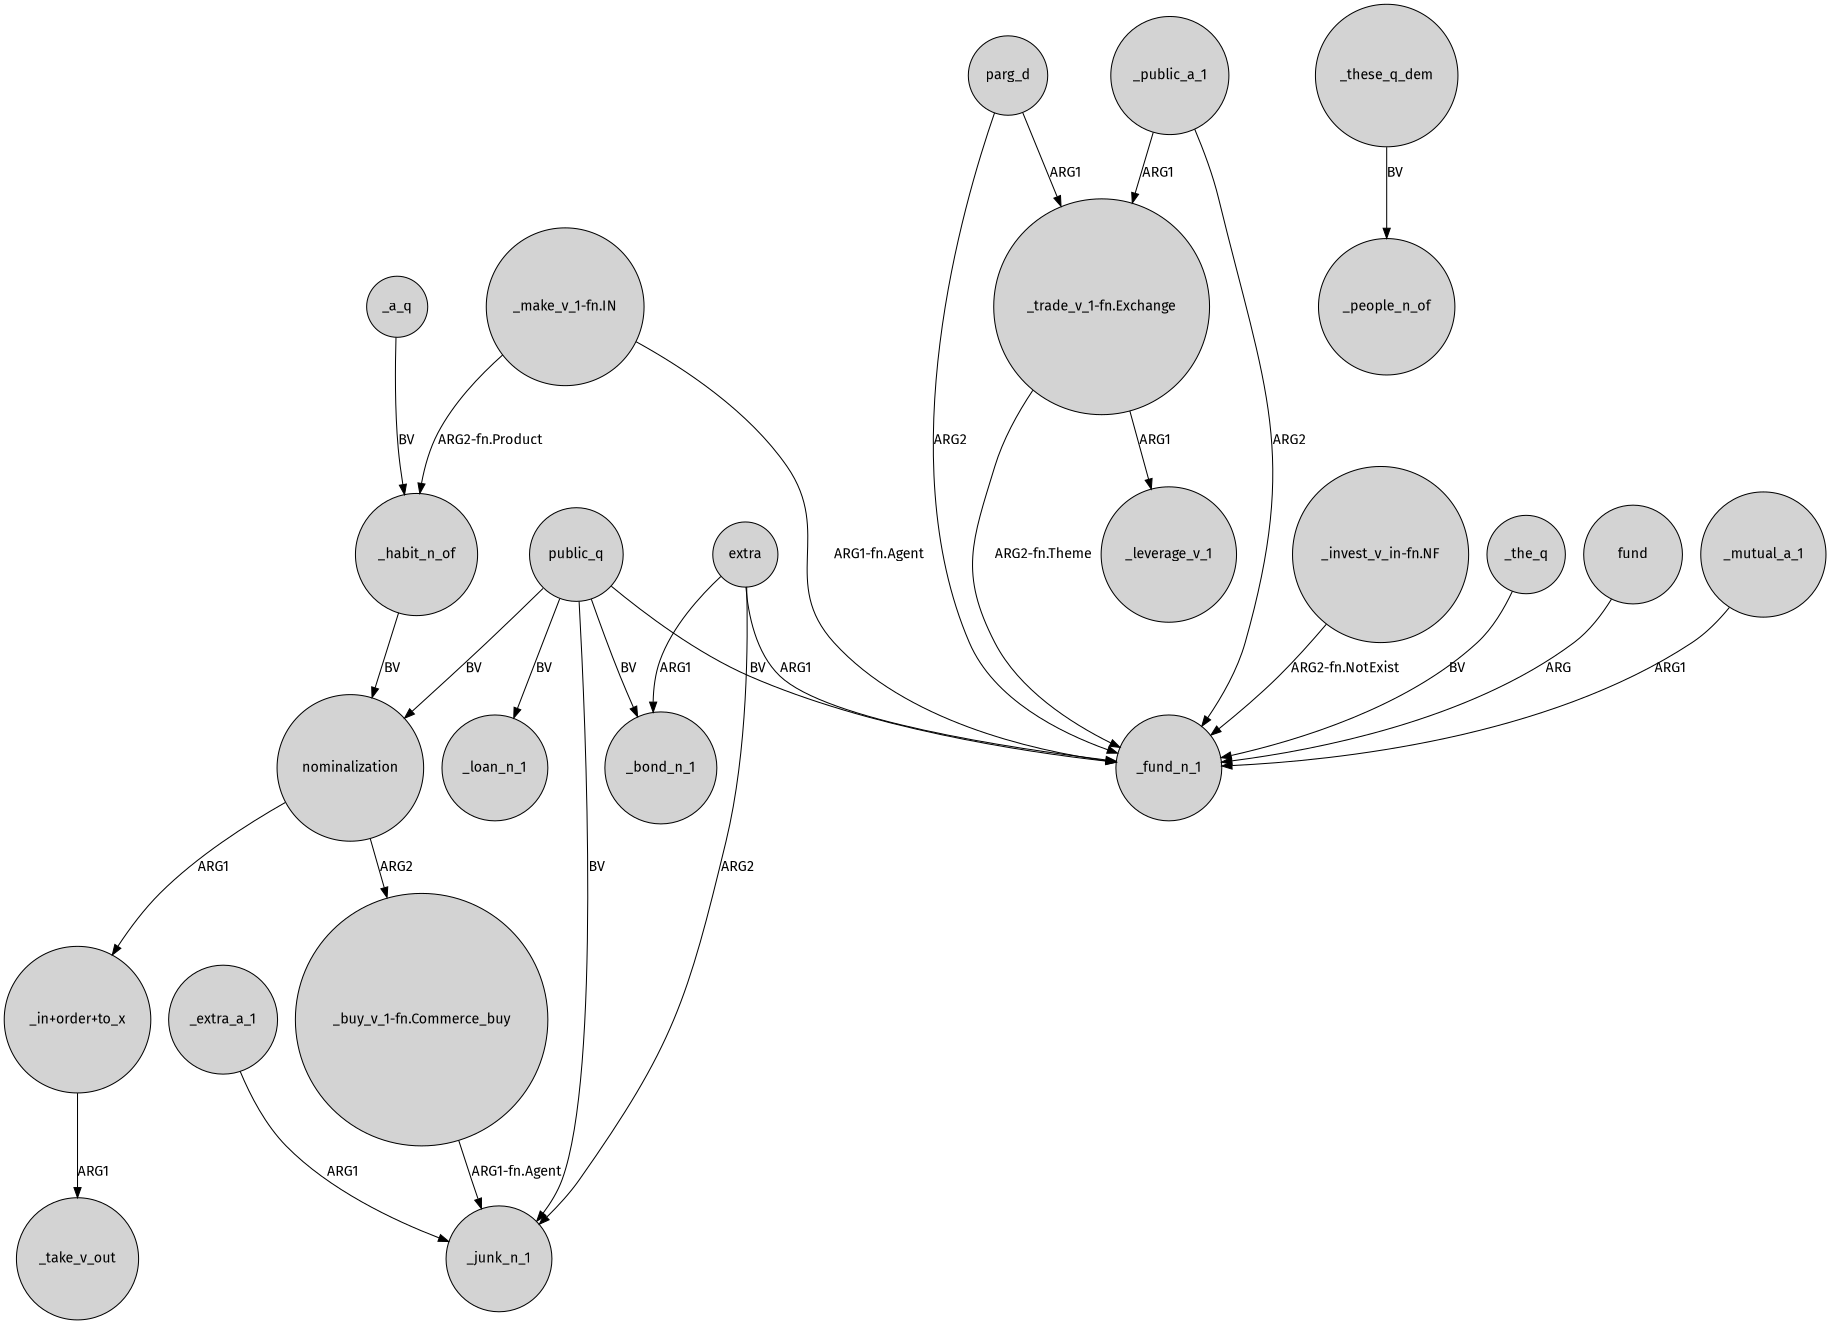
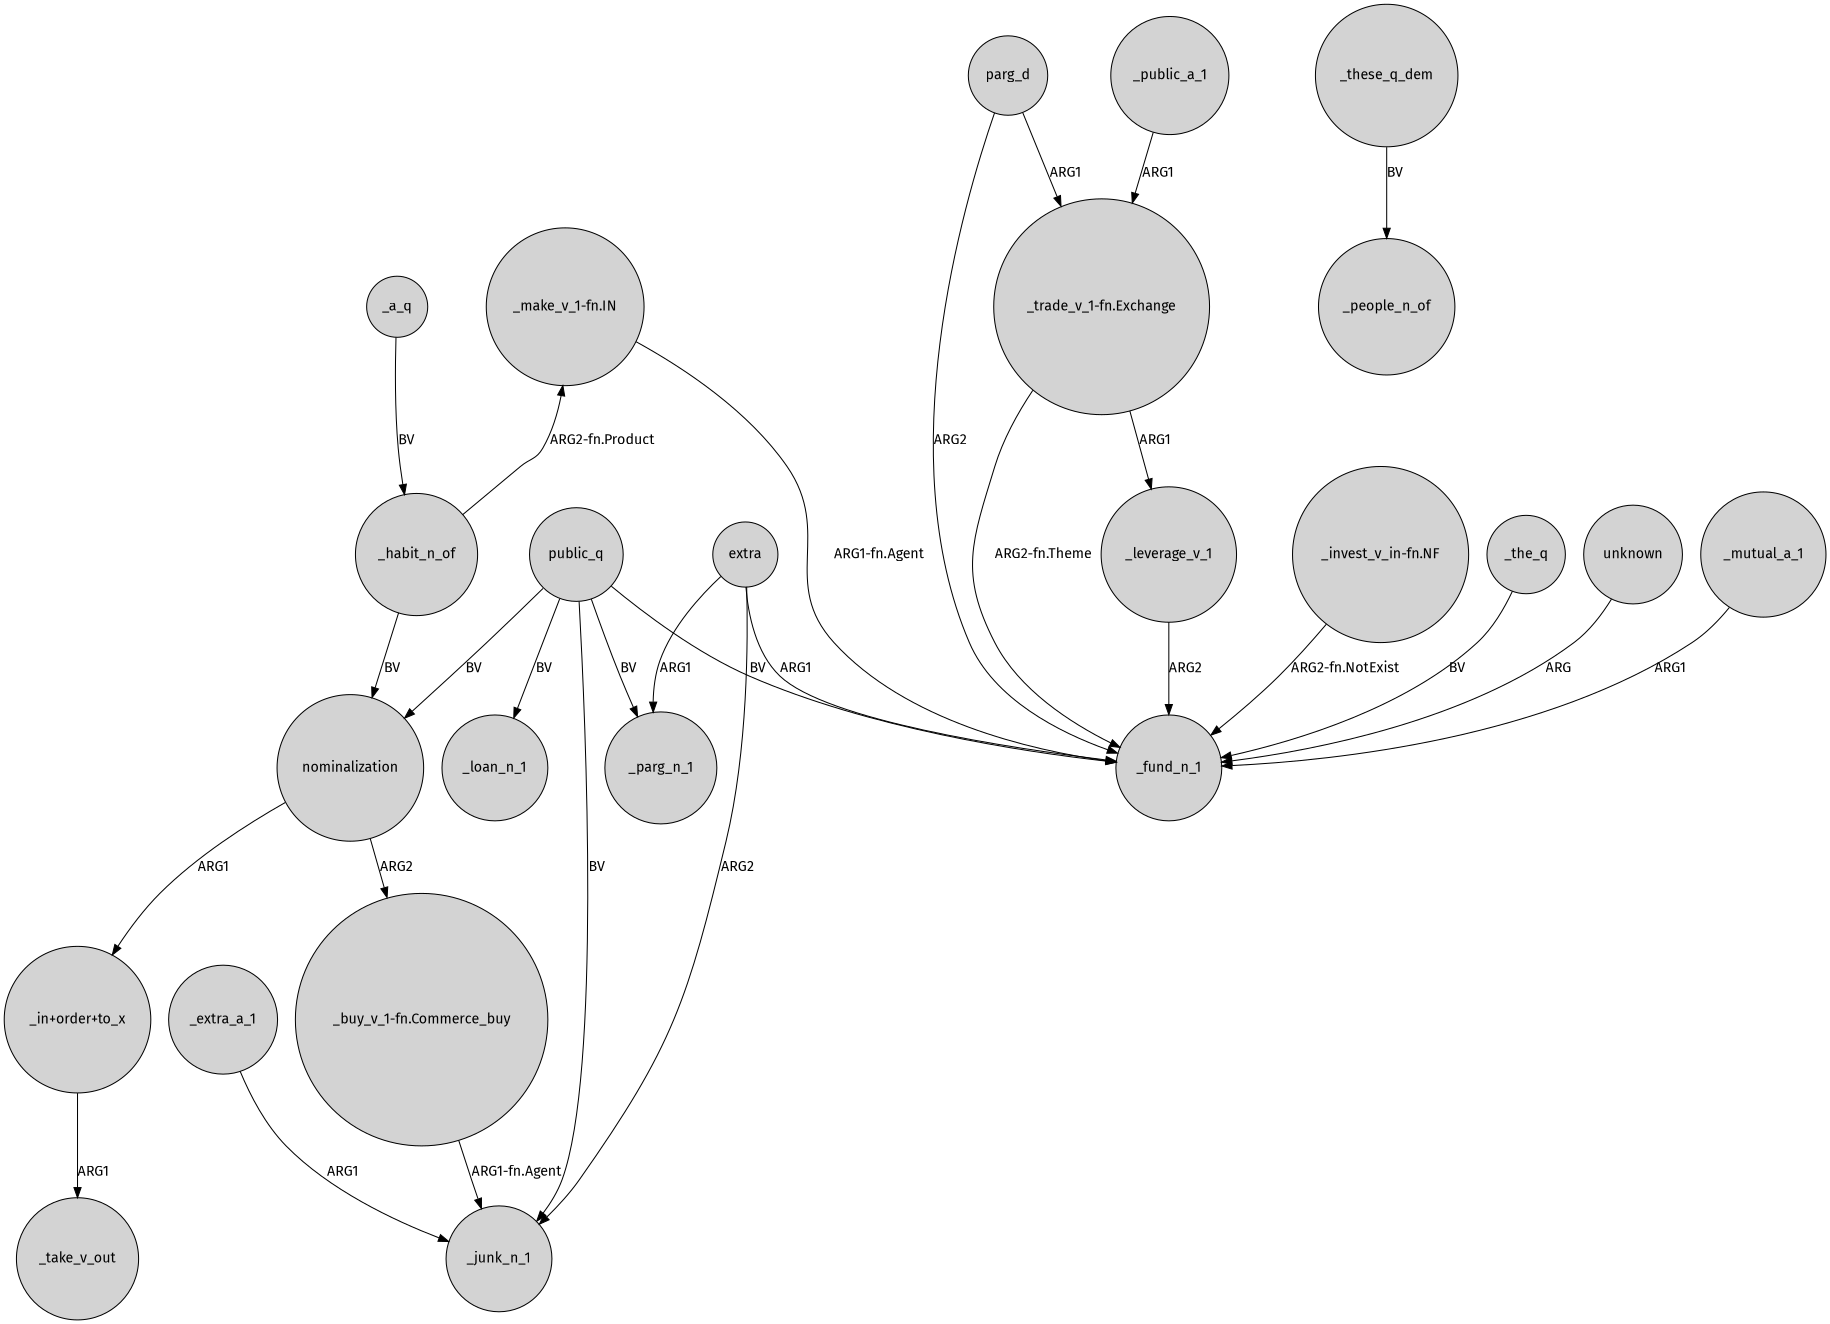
(451, 412) -> (524, 463)
(1270, 424) -> (1169, 663)
(1633, 555) -> (1633, 555)
(661, 768) -> (661, 768)
